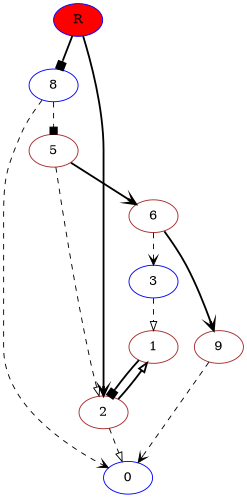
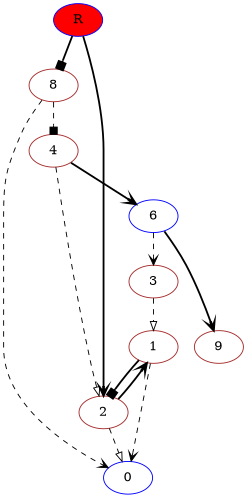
(54, 85) -> (54, 85)
(54, 151) -> (54, 151)
(154, 216) -> (154, 216)
(154, 282) -> (154, 282)
(130, 385) -> (130, 385)
(176, 409) -> (142, 408)
